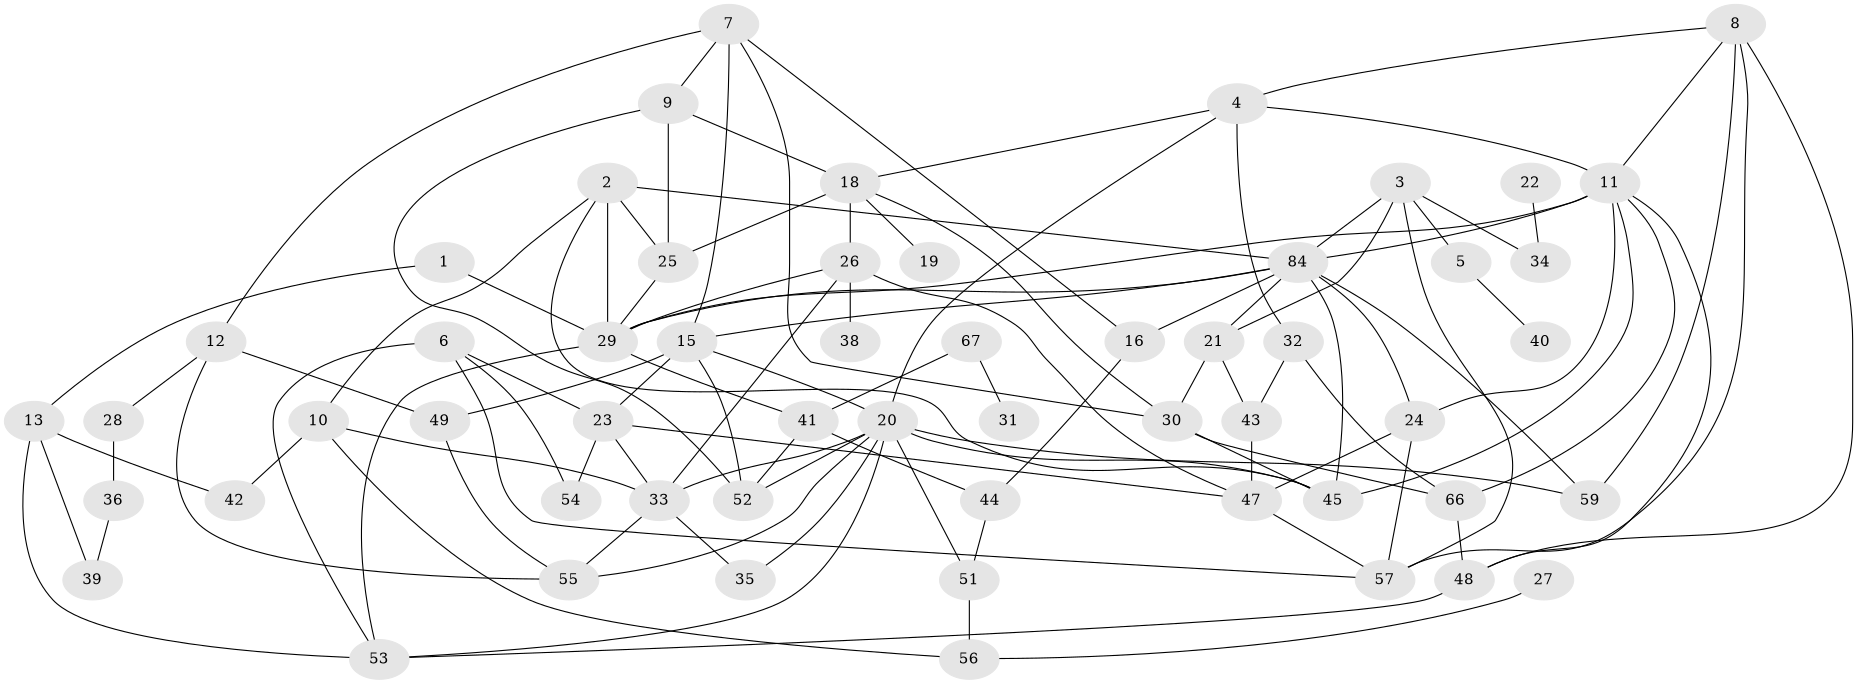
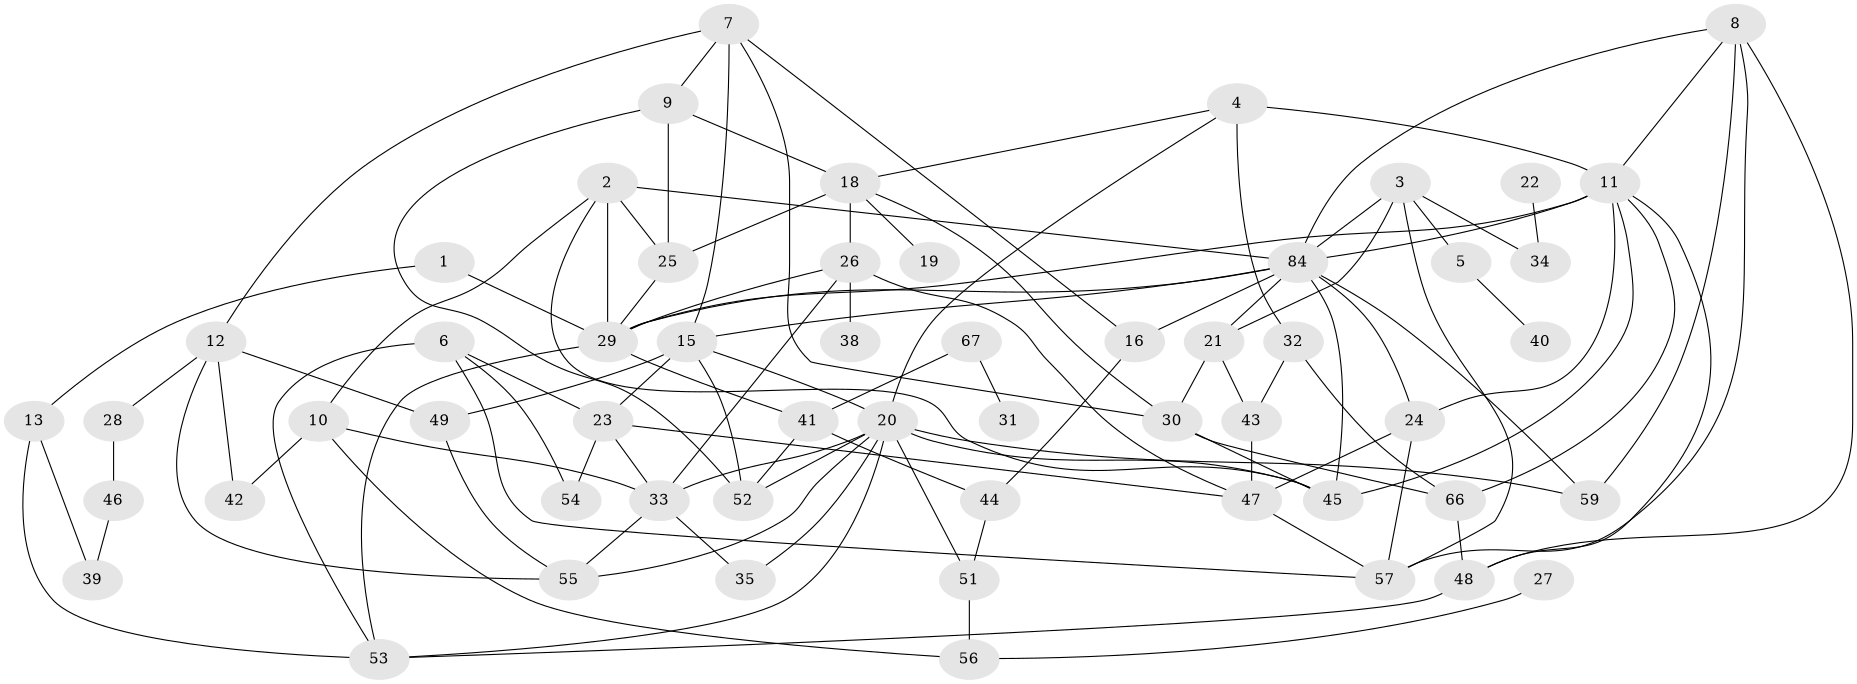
(1484, 53) -> (1480, 94)
(132, 464) -> (226, 421)
(114, 501) -> (114, 501)
